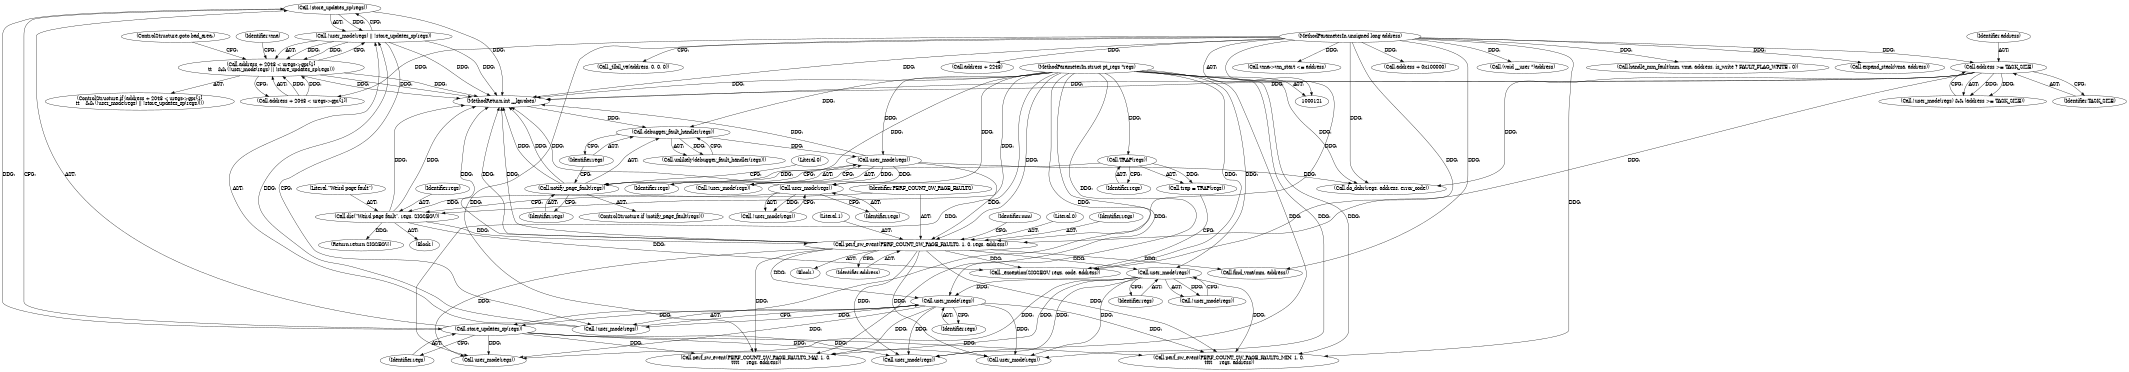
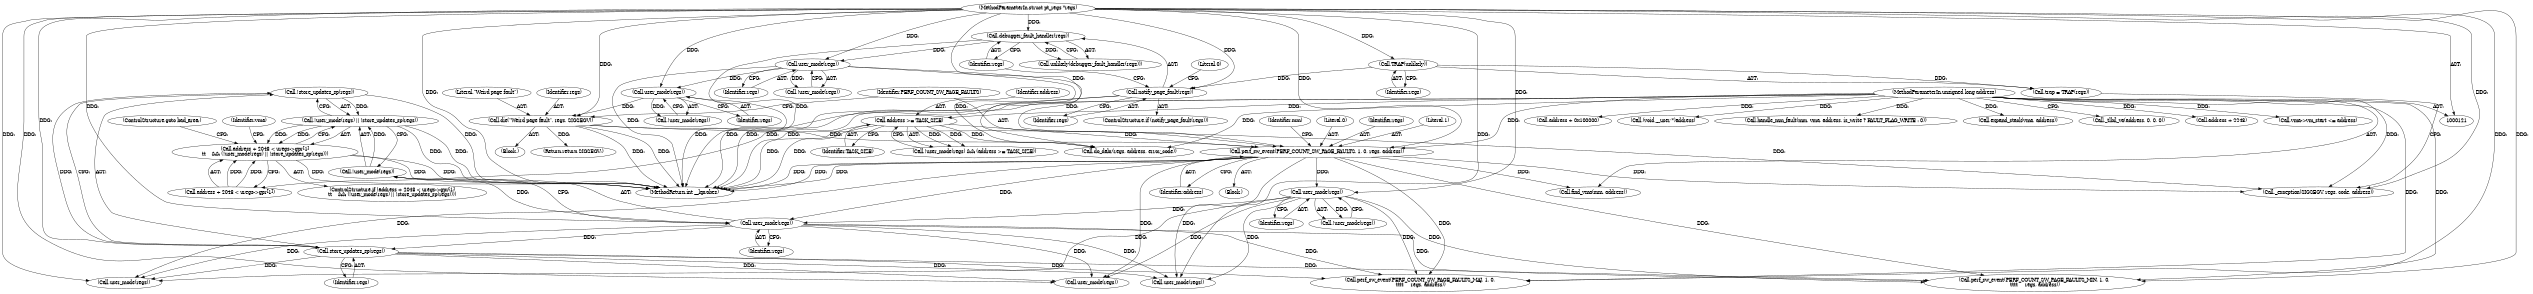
(585, 117) -> (711, 88)
(1127, 161) -> (1403, 65)
(1475, 161) -> (2372, 135)
